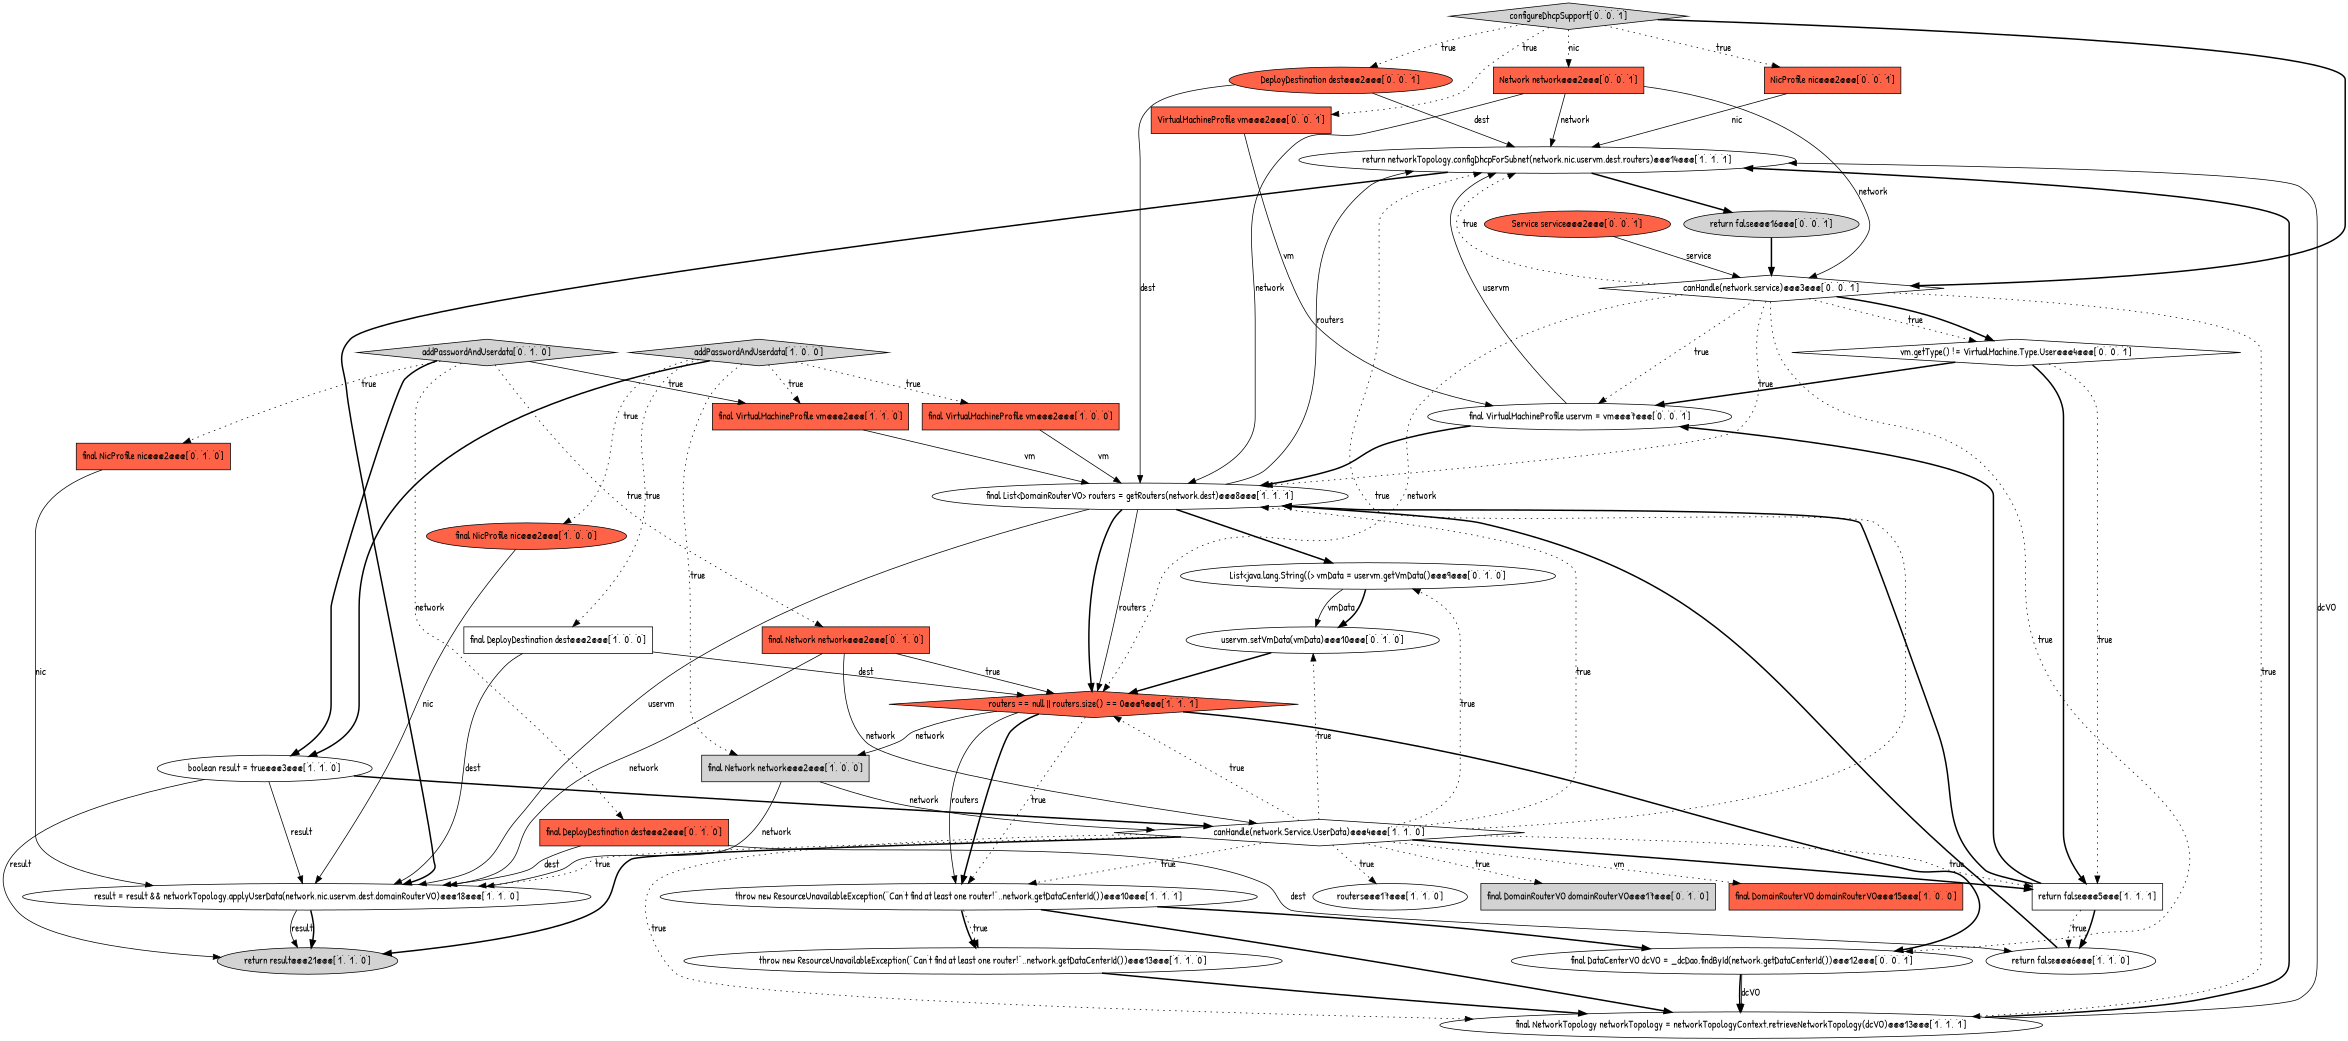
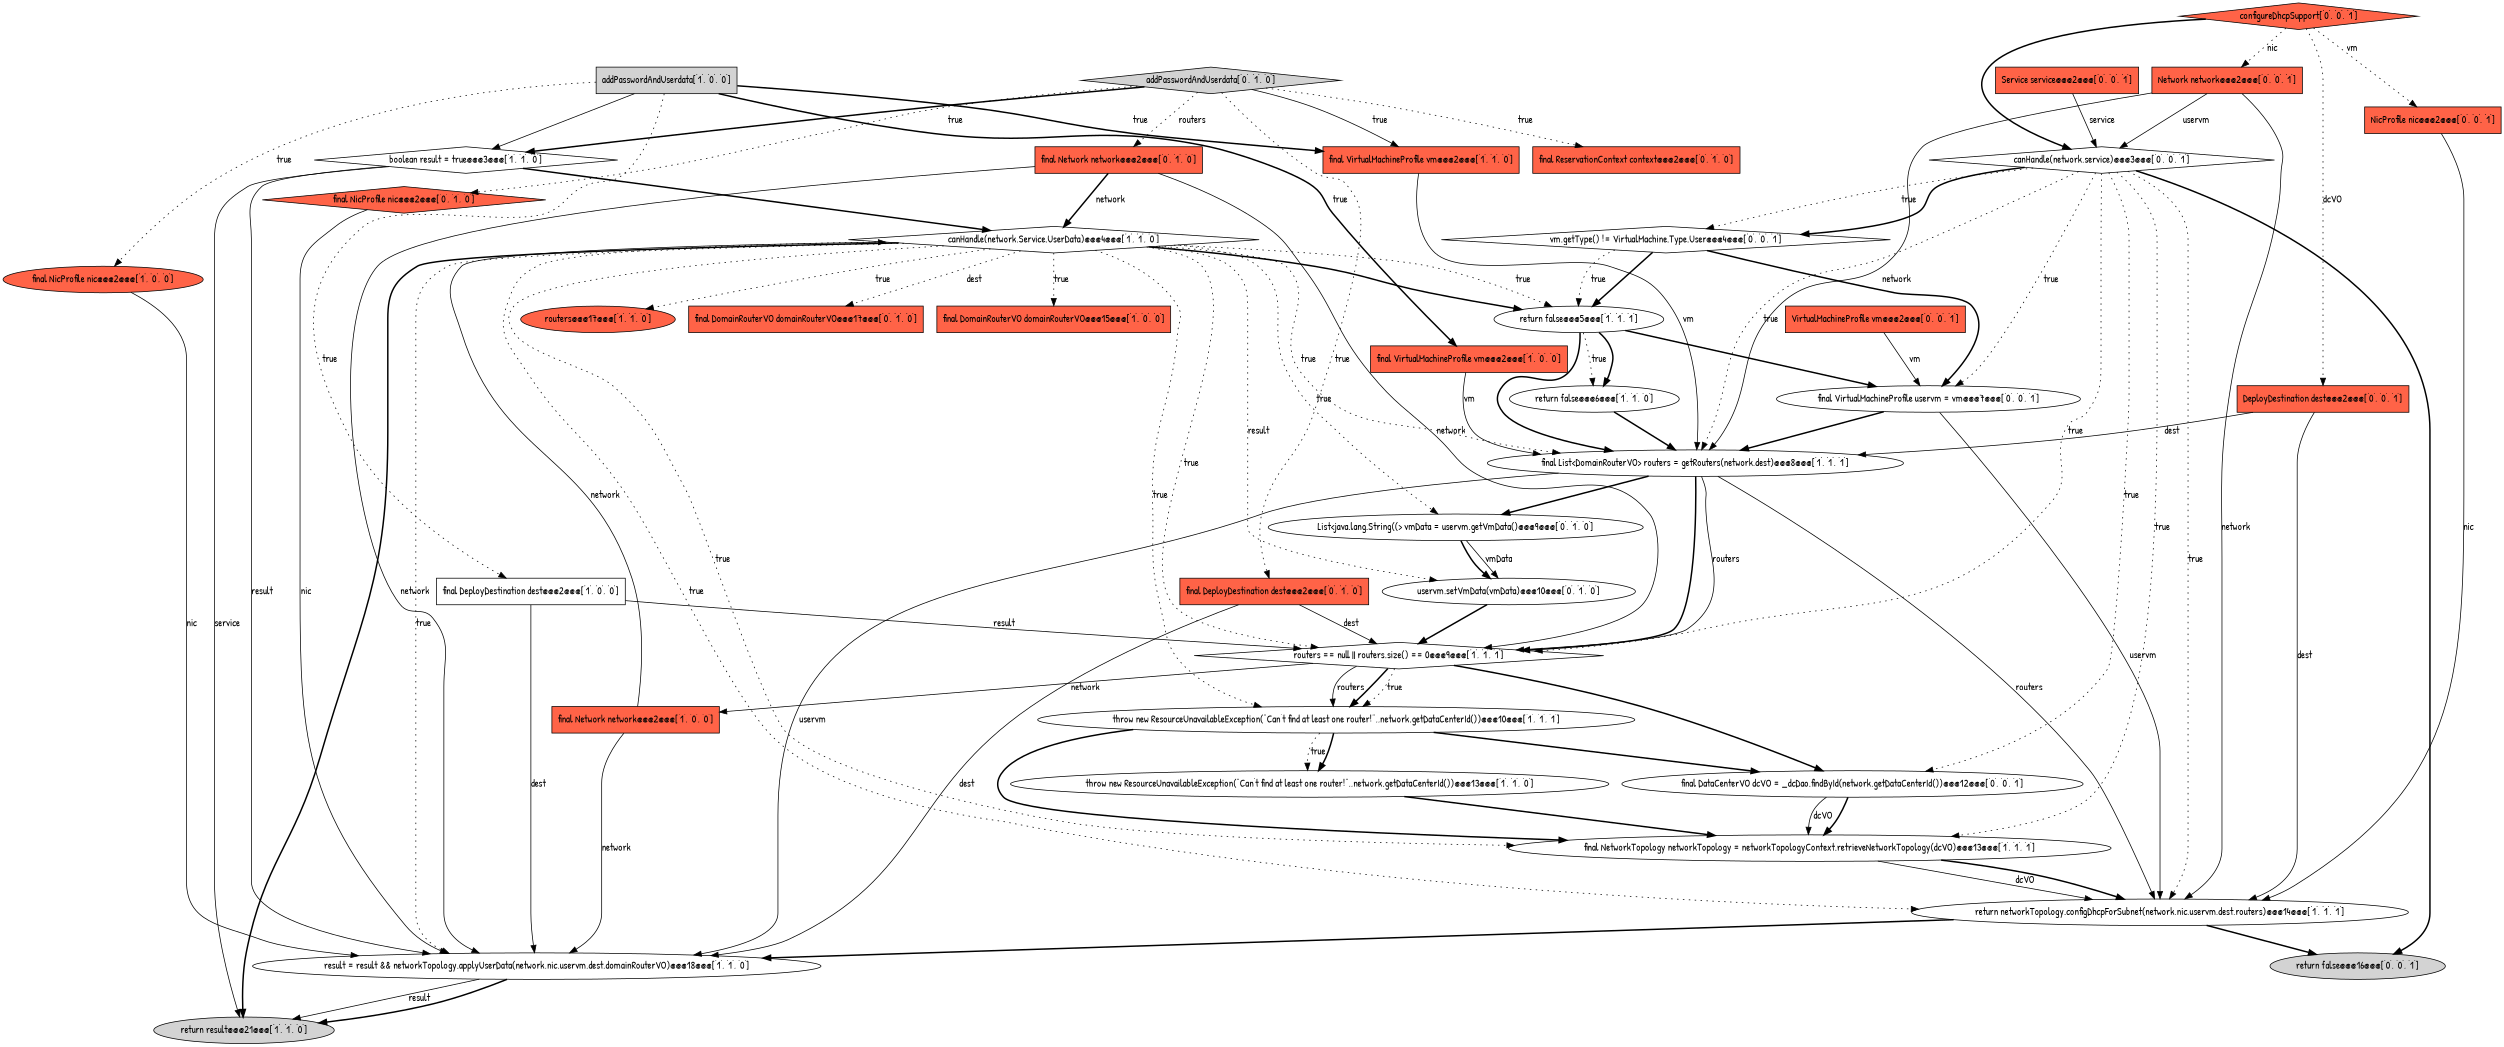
(1569, 16) -> (2299, 16)
(1449, 48) -> (2333, 200)
(1724, 48) -> (2352, 48)
(1341, 80) -> (2323, 399)
(1455, 95) -> none
none -> (1636, 160)
(1873, 192) -> (2196, 120)
(1577, 224) -> (2067, 80)
(1771, 253) -> (2430, 488)
(759, 353) -> (667, 80)
(782, 381) -> (1027, 116)
(878, 382) -> (1101, 135)
(153, 457) -> (404, 200)
(423, 480) -> (567, 120)
(635, 496) -> (1192, 120)
(1422, 496) -> (2076, 431)
(688, 558) -> none
(430, 608) -> (1342, 359)
(866, 672) -> (1004, 624)
(993, 672) -> (1451, 431)
(1094, 704) -> (1399, 656)
(1324, 736) -> (1259, 431)
(265, 768) -> (466, 160)
(785, 768) -> (636, 720)
(1009, 783) -> (1088, 197)
(21, 865) -> (227, 624)
(1483, 865) -> (974, 280)
(1619, 865) -> (1061, 280)
(1390, 897) -> (598, 319)
(1598, 897) -> (806, 319)
(2097, 897) -> (1579, 319)
(1424, 920) -> (1335, 623)
